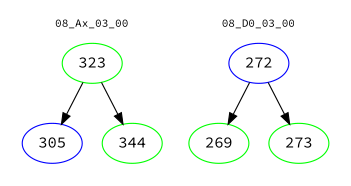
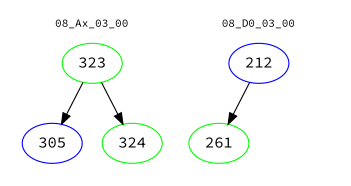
(259, 63) -> (259, 63)
(132, 143) -> (132, 143)
(219, 143) -> (219, 143)
(299, 143) -> none
